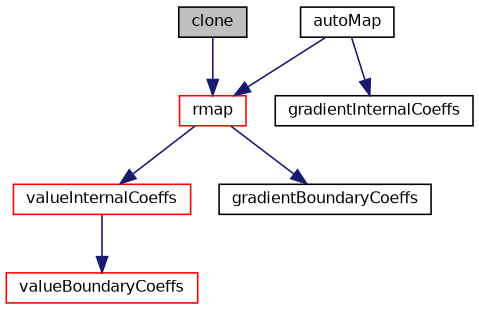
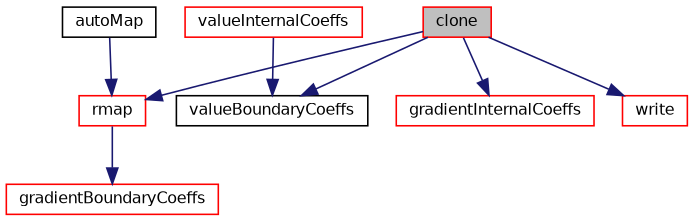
(213, 22) -> (457, 22)
(358, 59) -> (473, 59)
none -> (372, 63)
(374, 111) -> (495, 111)
none -> (655, 111)
(164, 150) -> none
(325, 199) -> (112, 199)
(102, 288) -> (272, 111)
